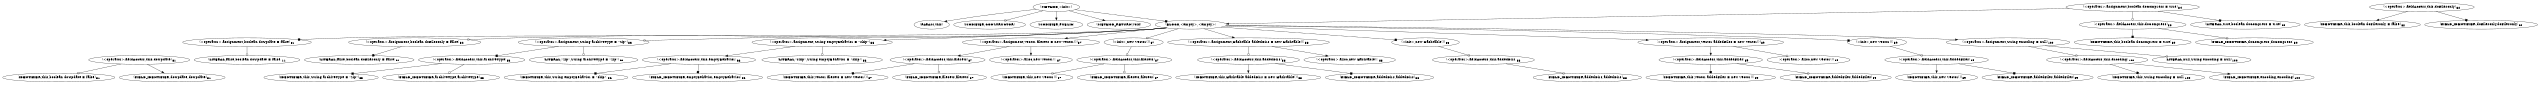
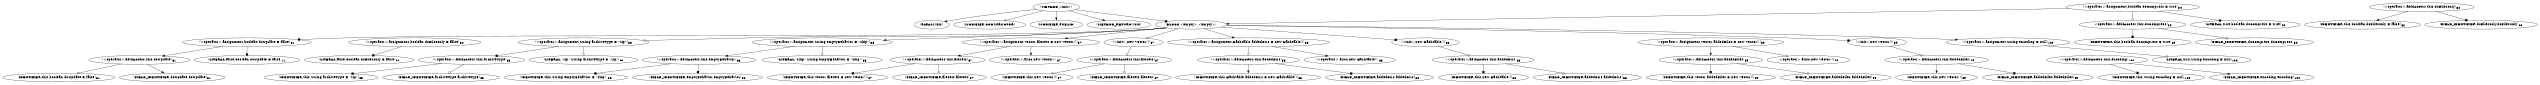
(1436, 33) -> none
(818, 37) -> none
(247, 50) -> (247, 50)
none -> (194, 51)
(2052, 51) -> none
none -> (1483, 77)
